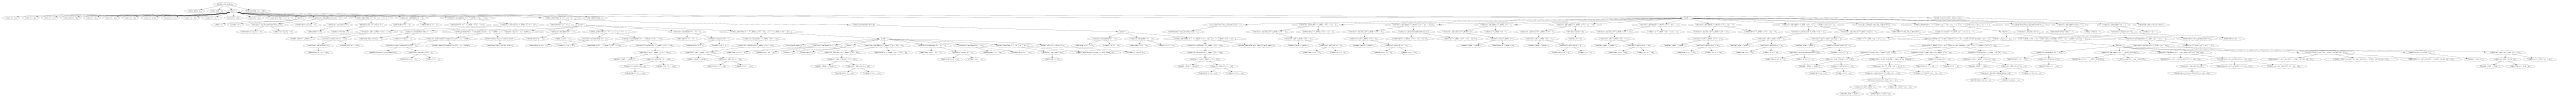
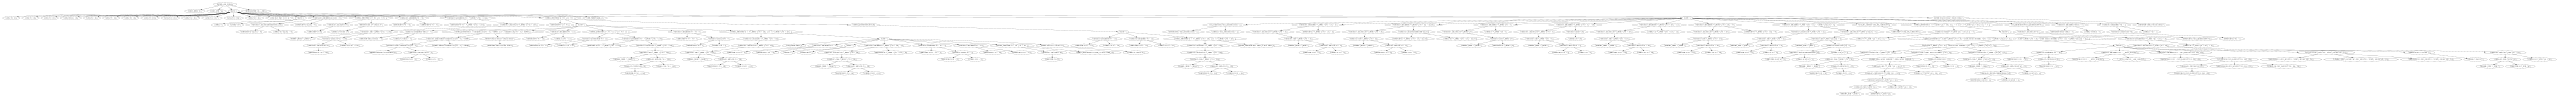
none -> (1225, 32)
